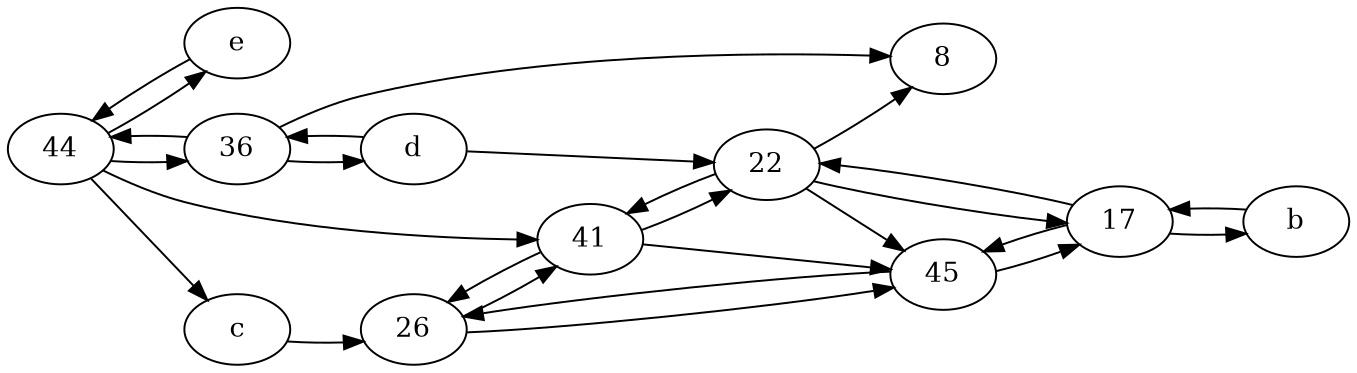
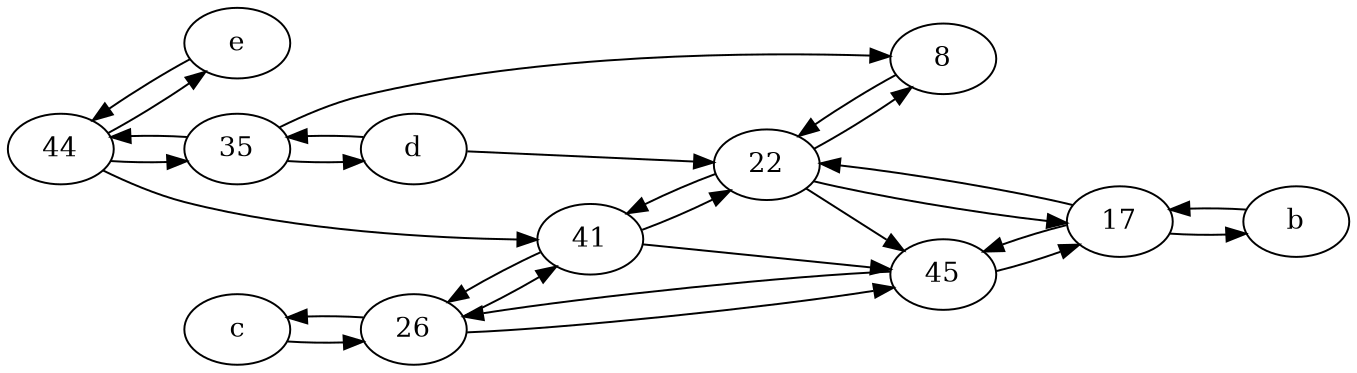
none -> (855, 99)
(237, 149) -> (237, 149)
(142, 232) -> (335, 316)
